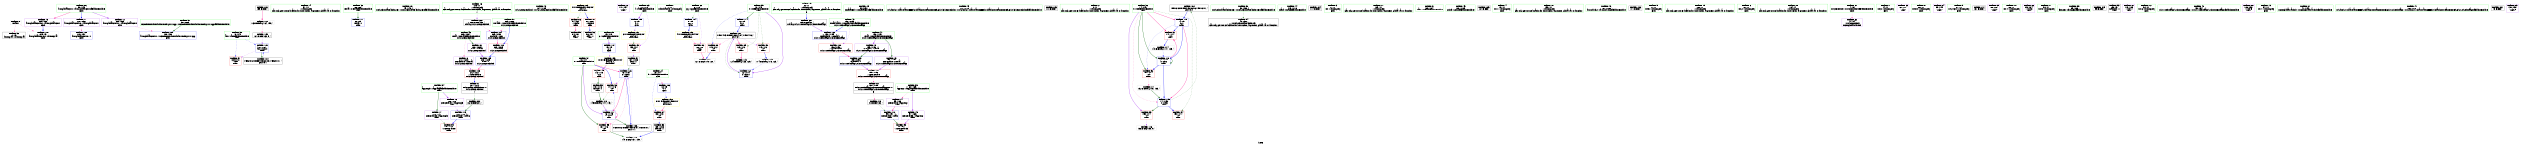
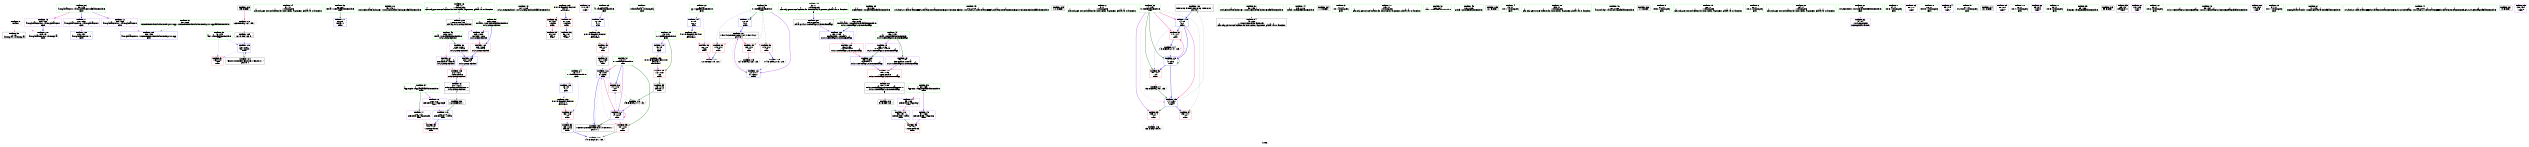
(178, 28) -> (169, 28)
none -> (672, 55)
